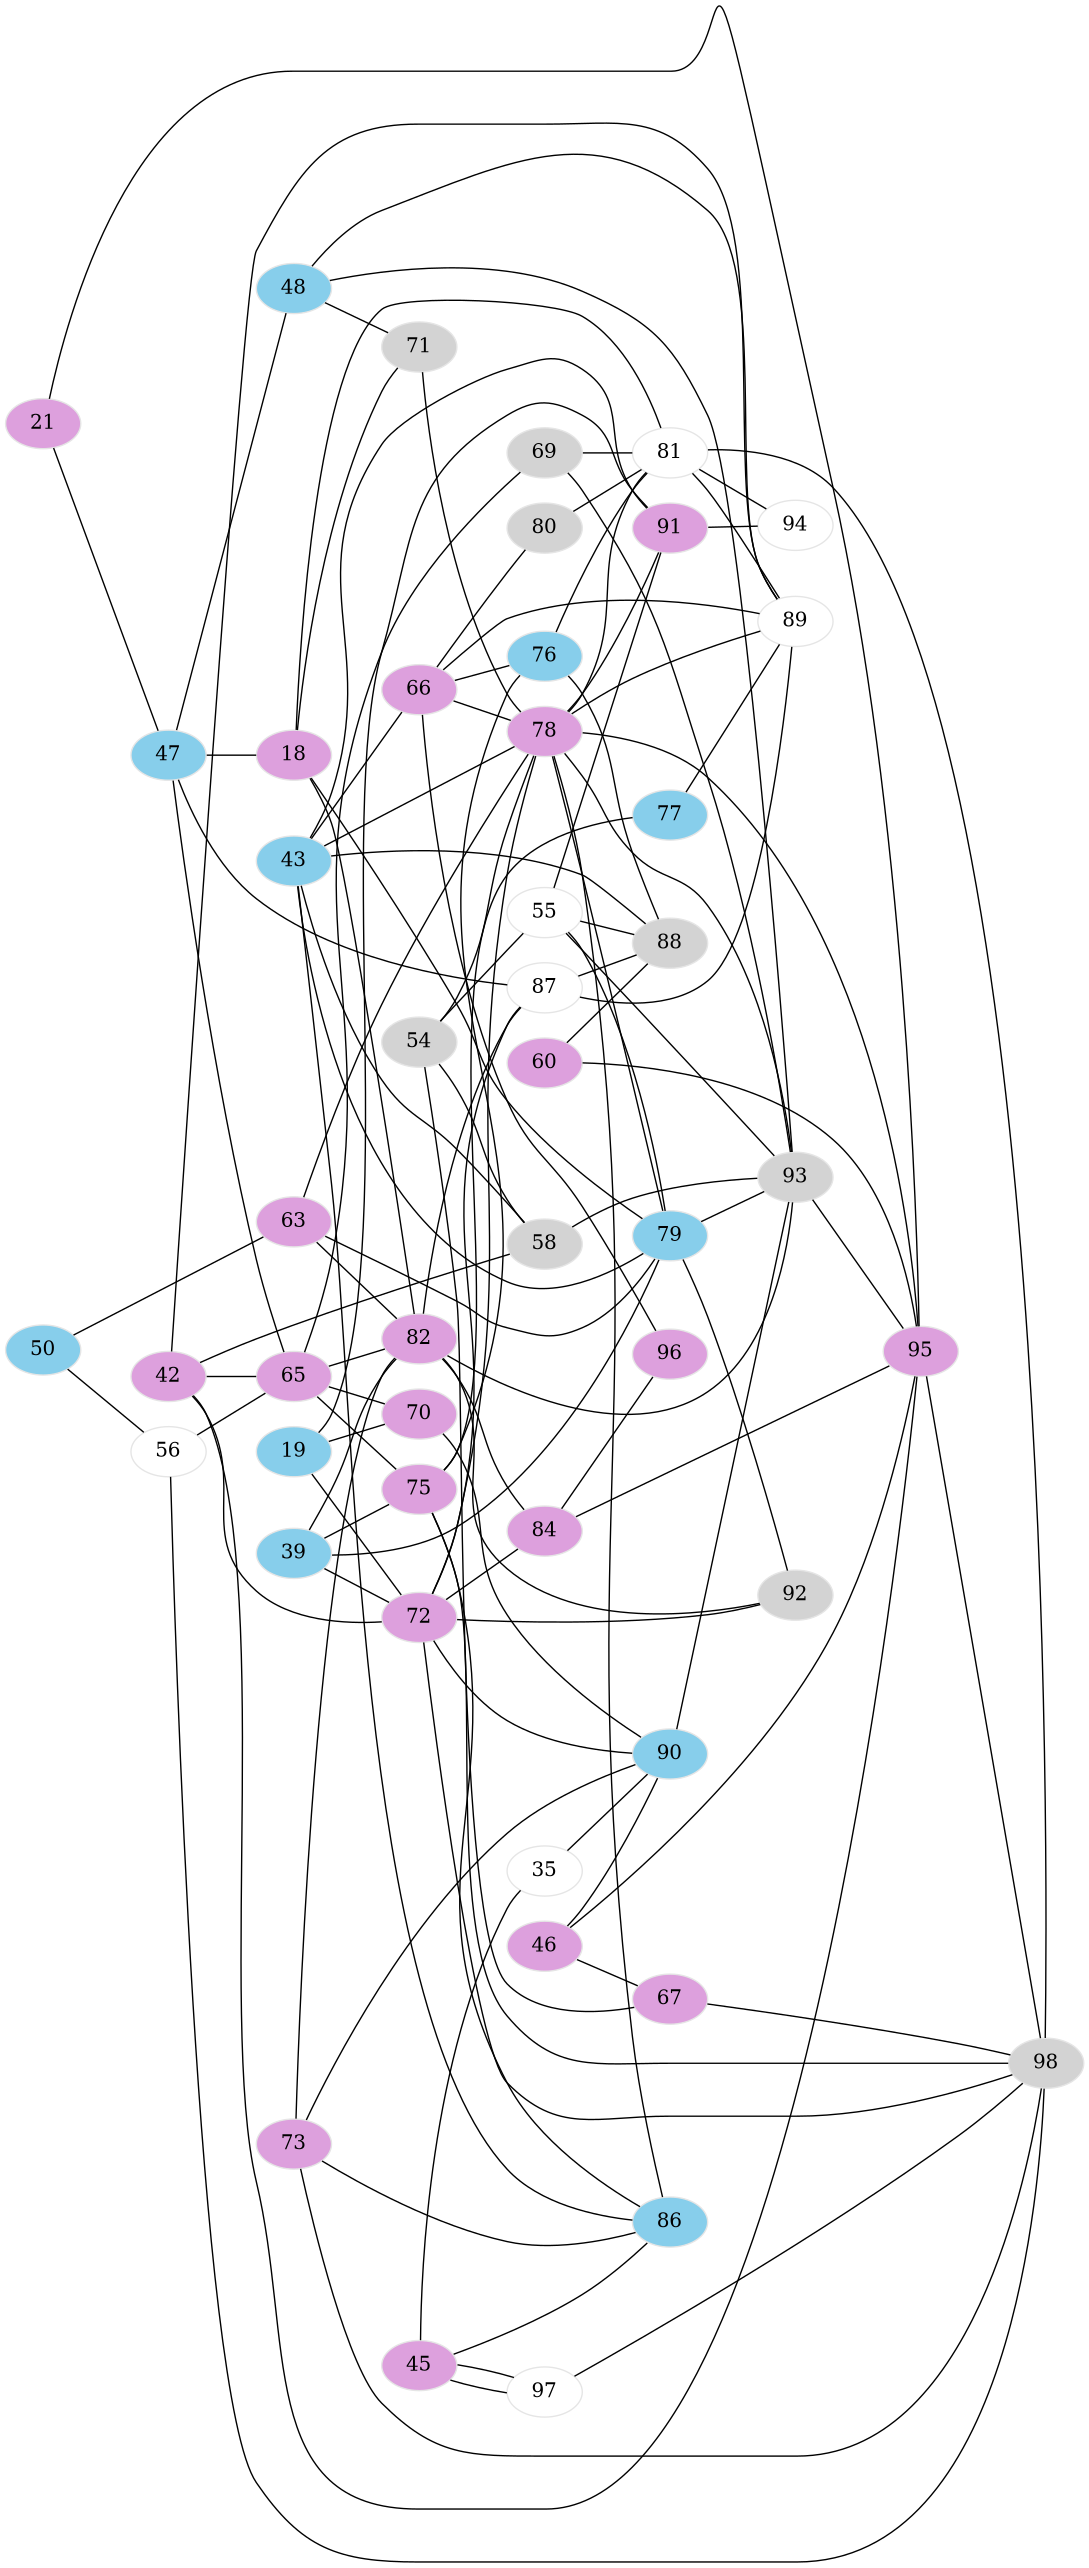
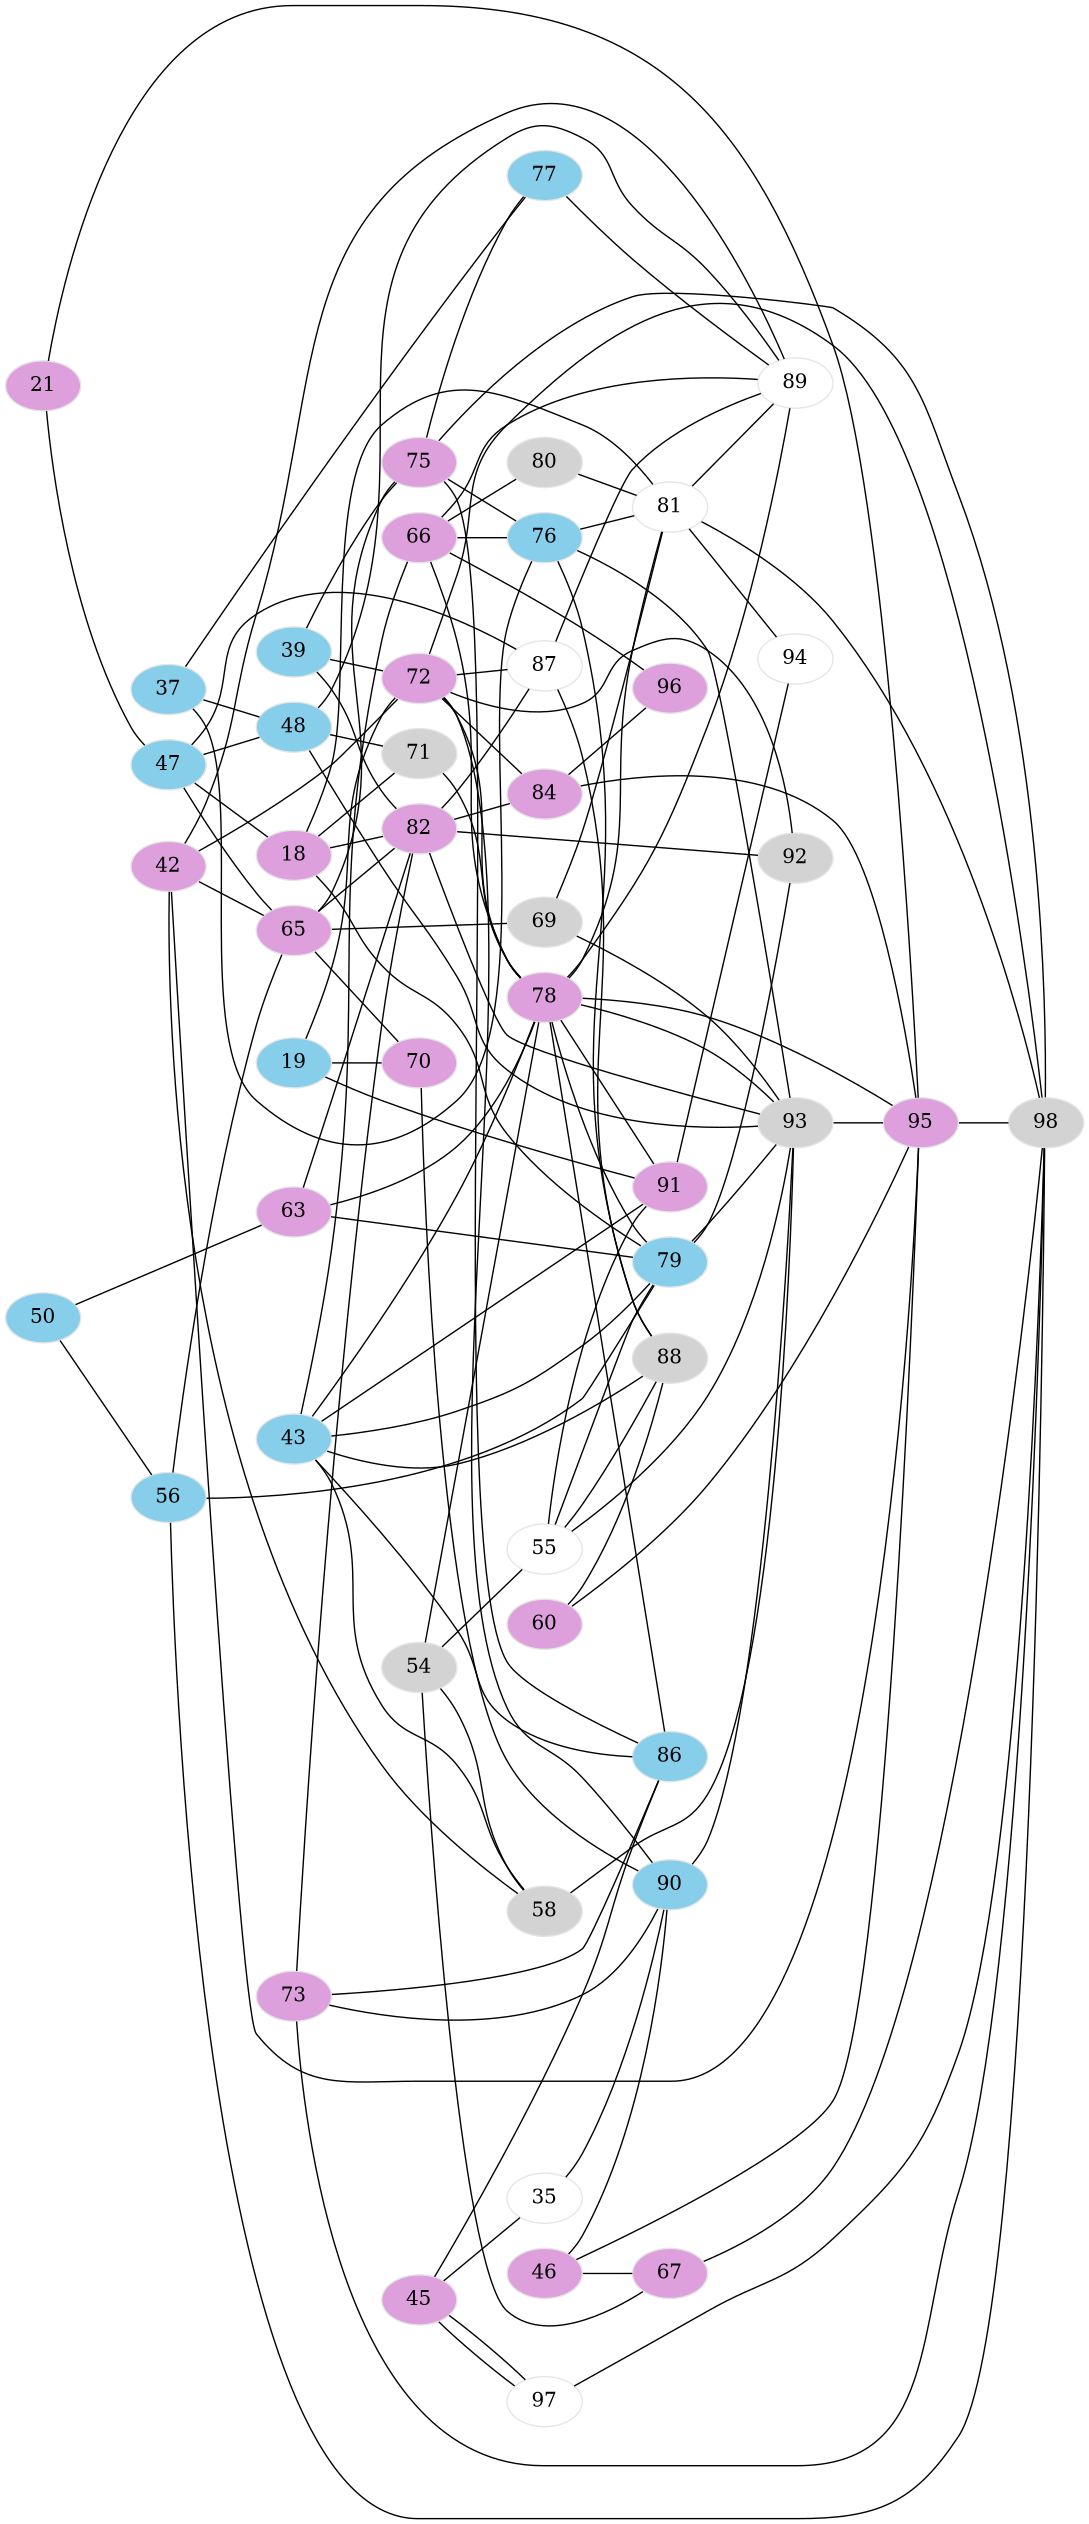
none -> (169, 690)
none -> (738, 792)
(169, 1452) -> (169, 1498)
(536, 1459) -> (403, 1476)
